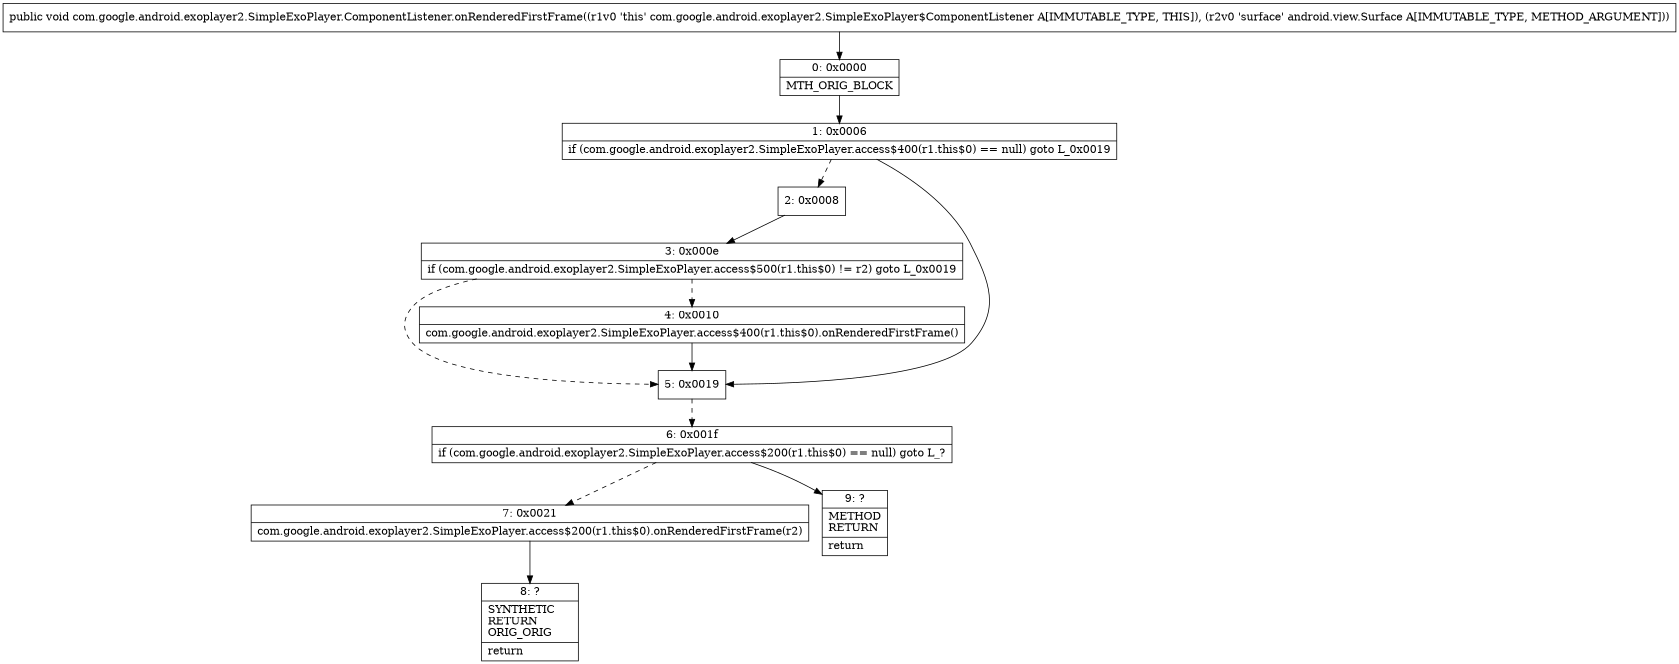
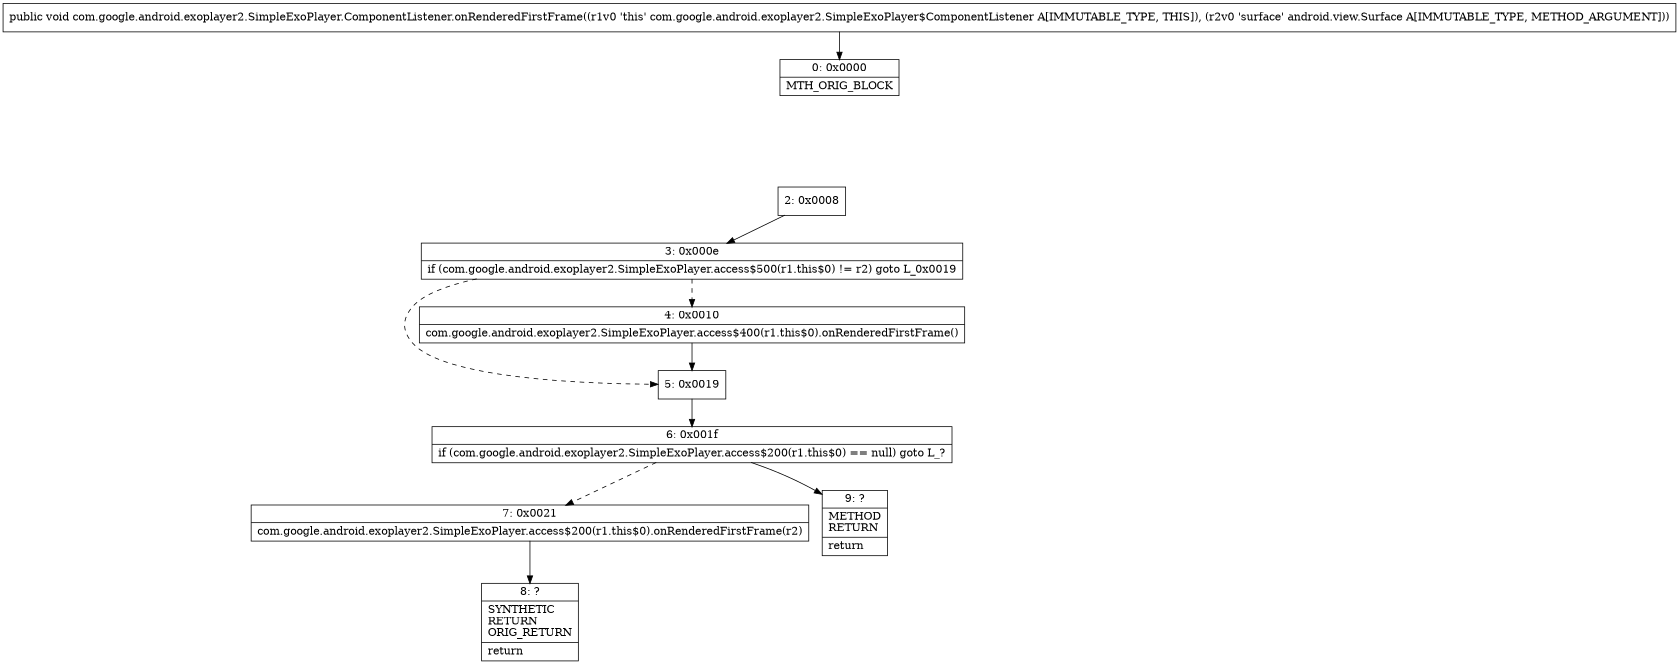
(839, 141) -> none
(692, 409) -> (692, 409)
(520, 633) -> (530, 633)
